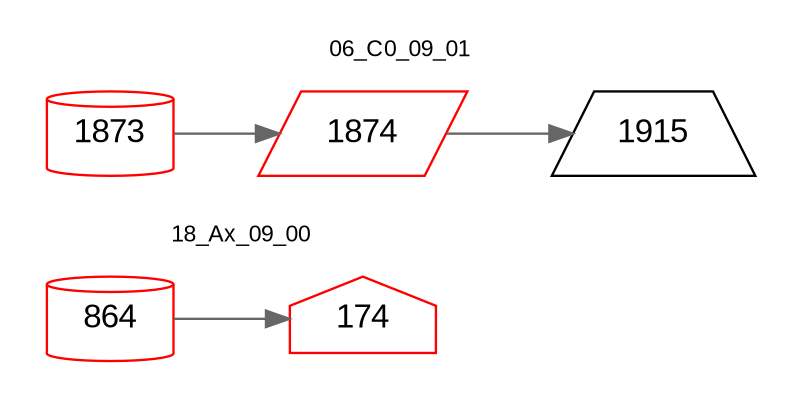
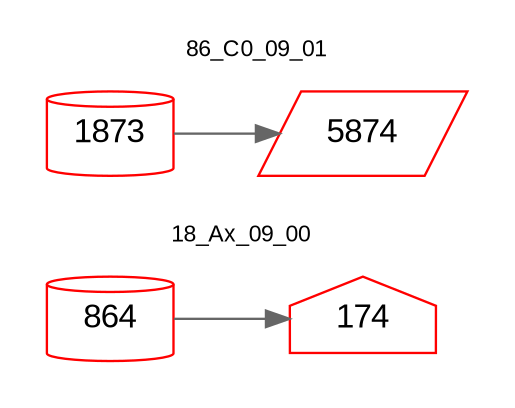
(401, 50) -> (257, 50)
(363, 134) -> (363, 134)
(654, 134) -> none
